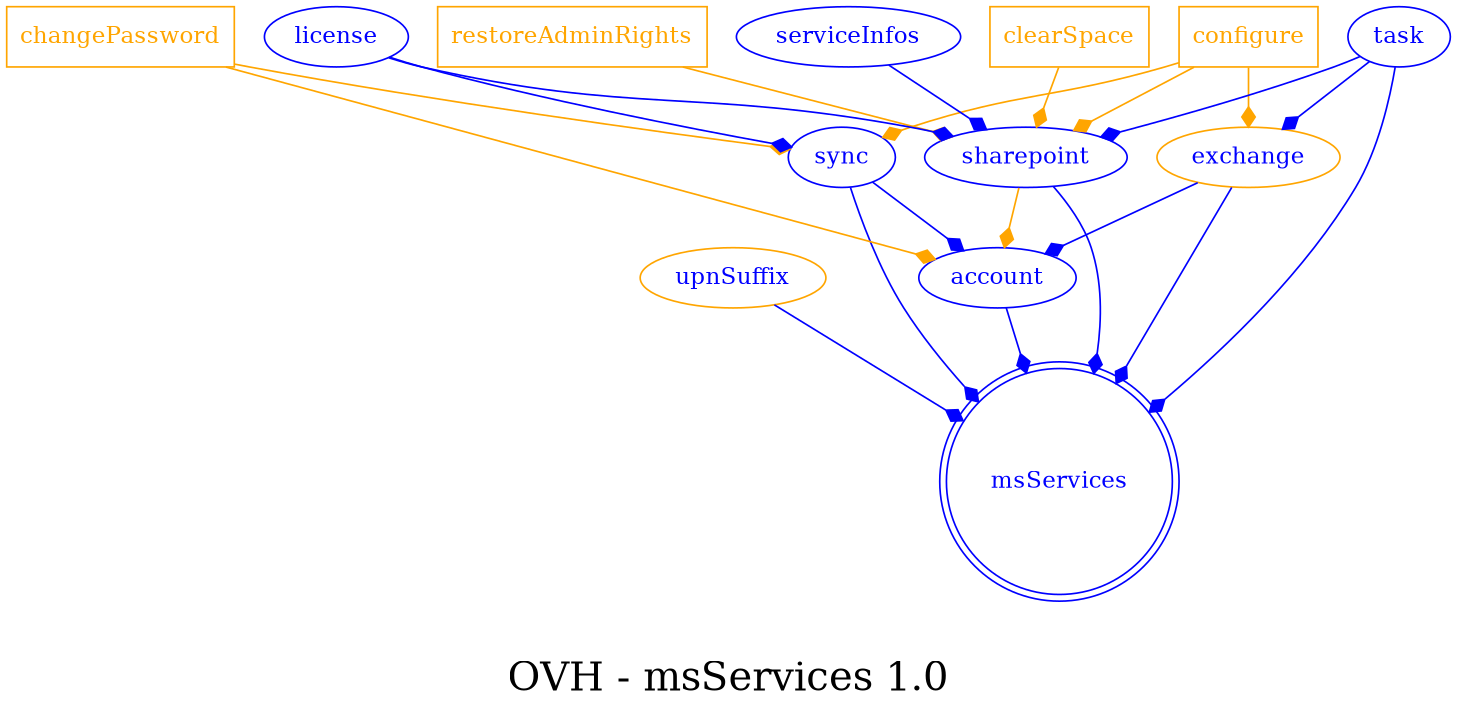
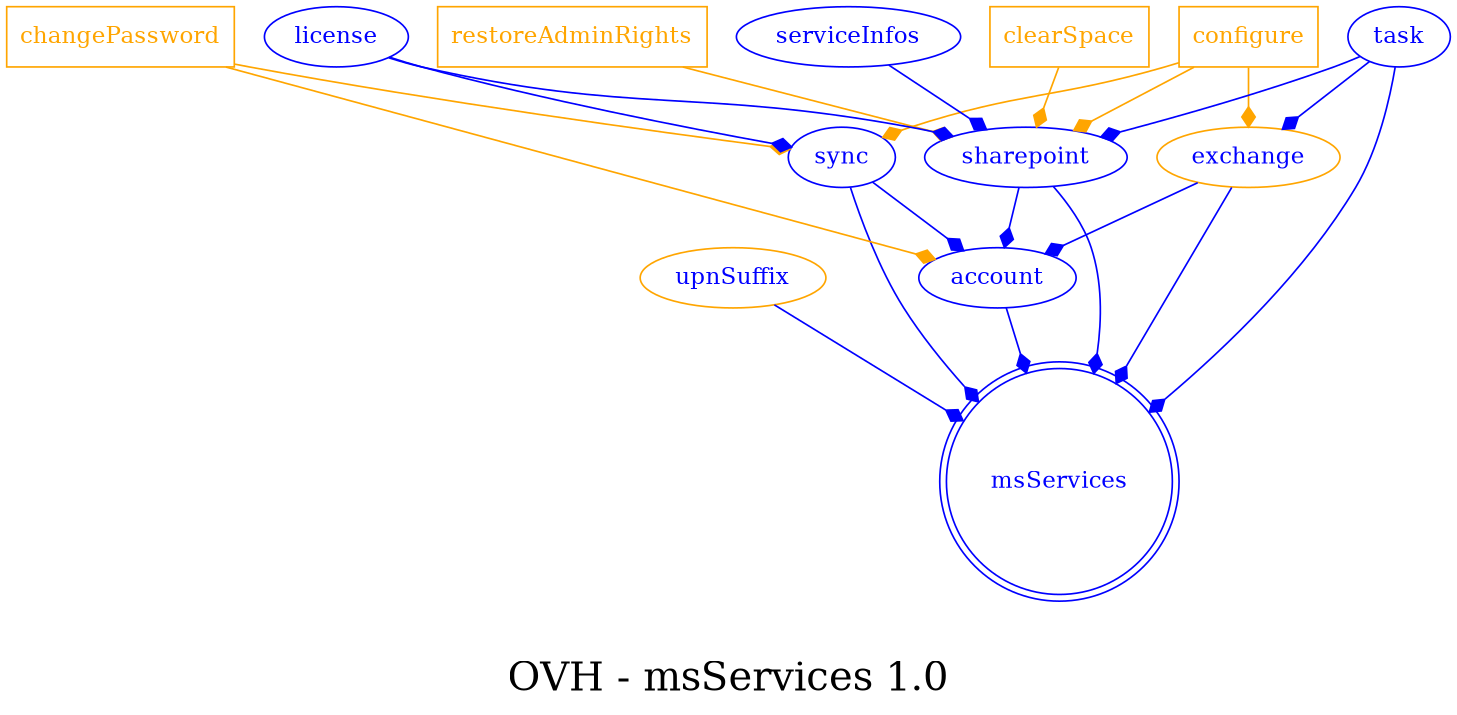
(1014, 208) -> (1014, 208)
